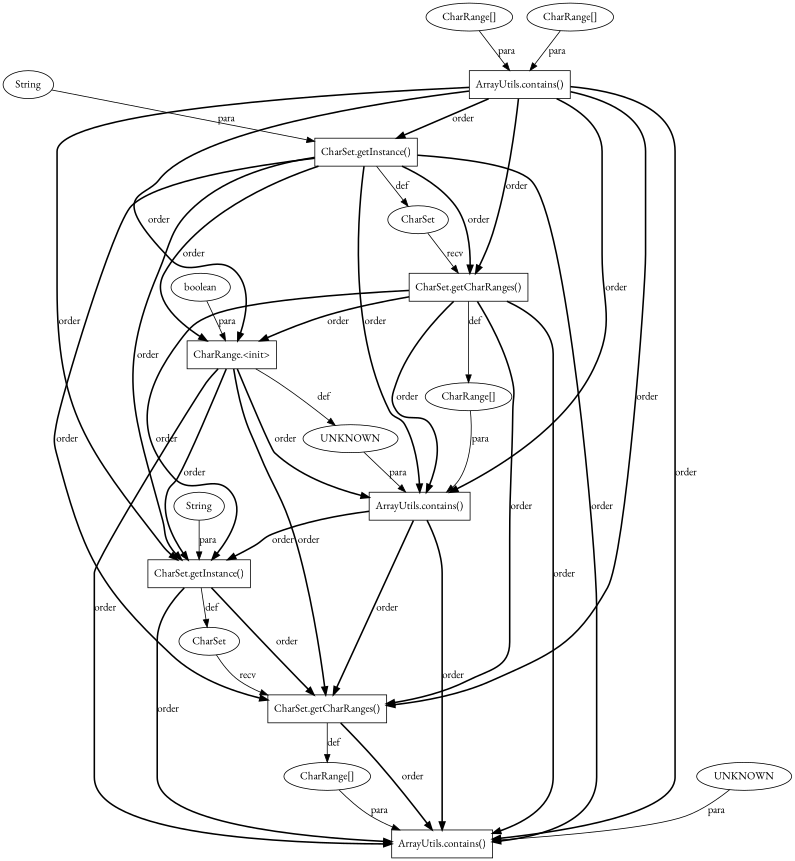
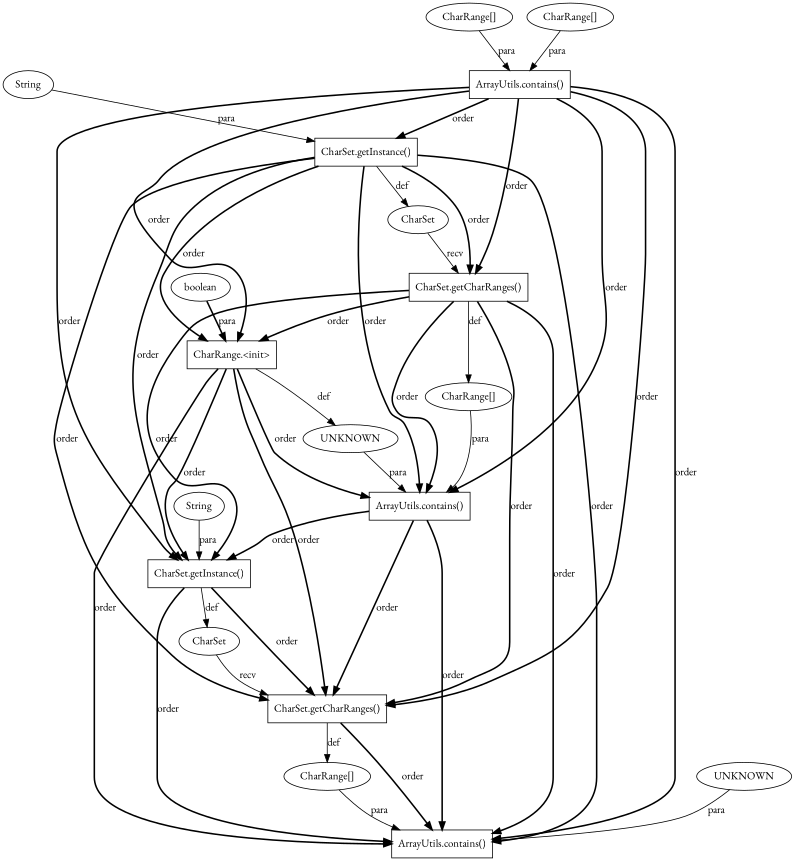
(216, 320) -> (216, 320)
